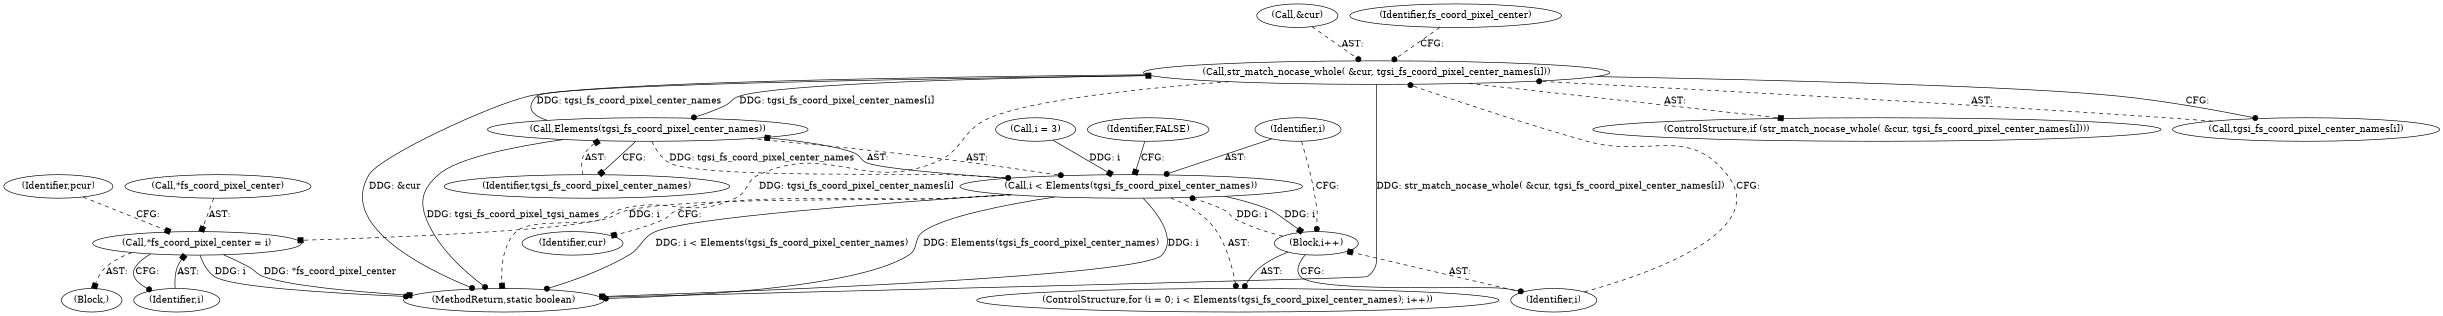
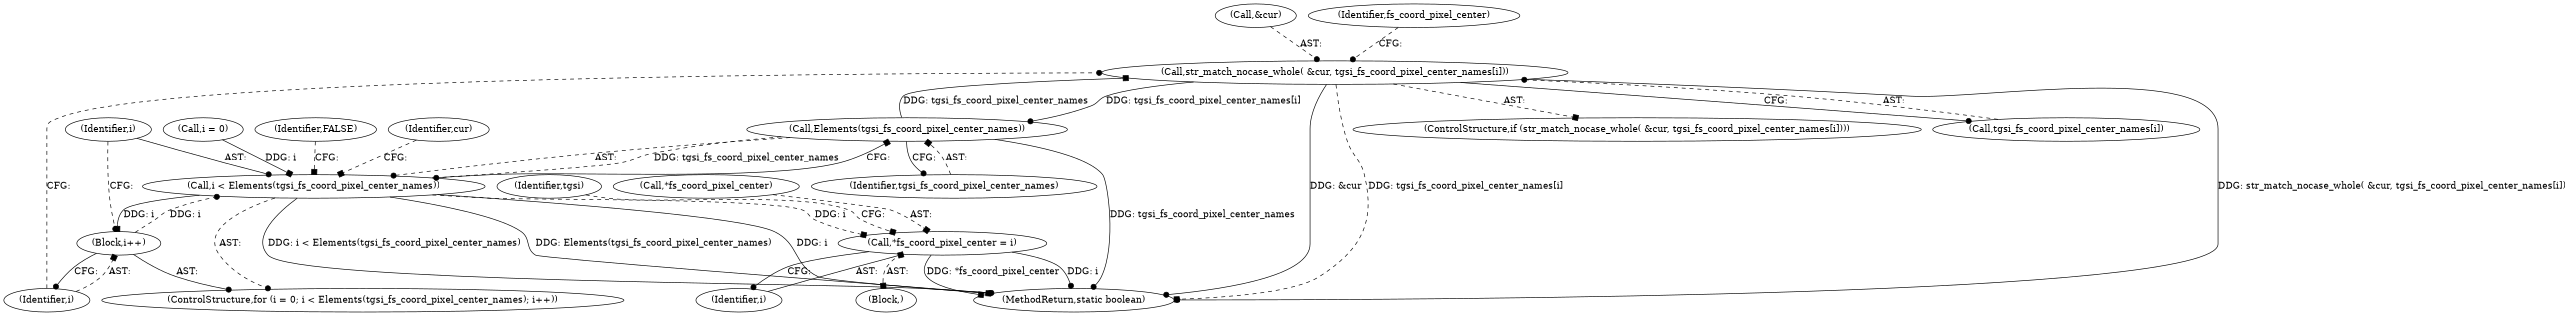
(1036, 130) -> (203, 130)
(1141, 155) -> (315, 155)
(620, 156) -> (910, 159)
(879, 158) -> (880, 158)
(58, 186) -> (549, 186)
(811, 198) -> (380, 156)
(513, 215) -> (1202, 215)
